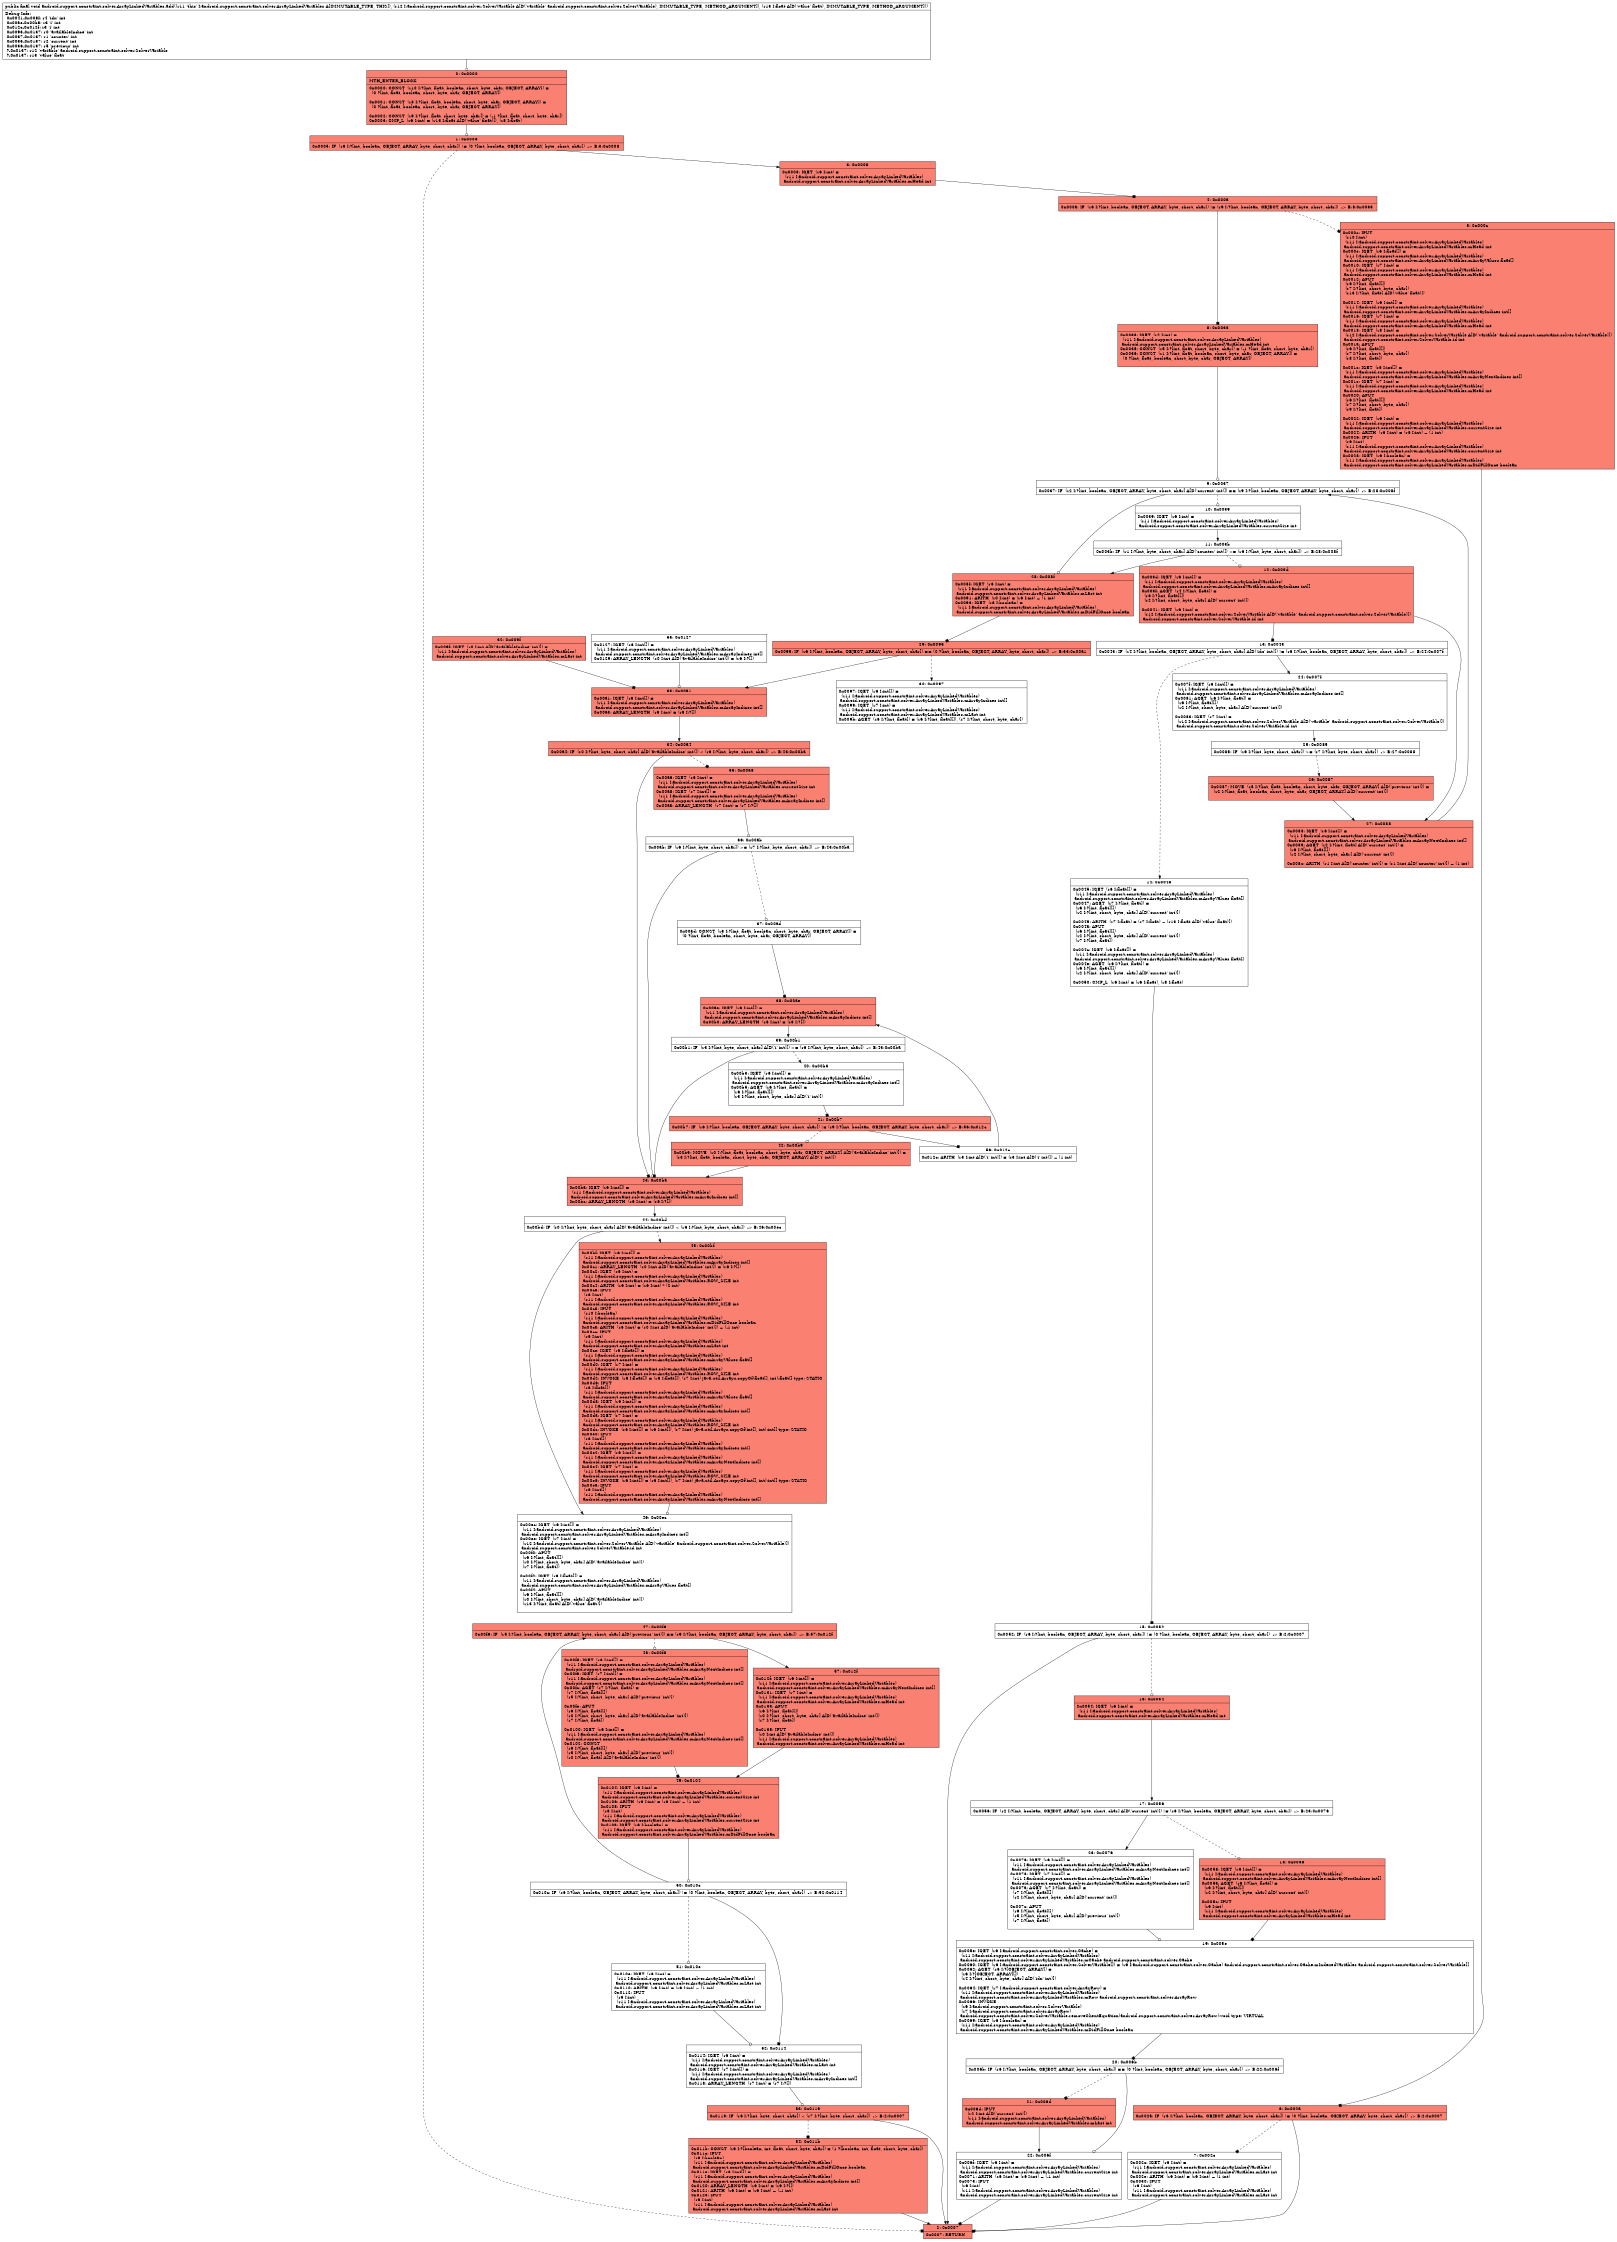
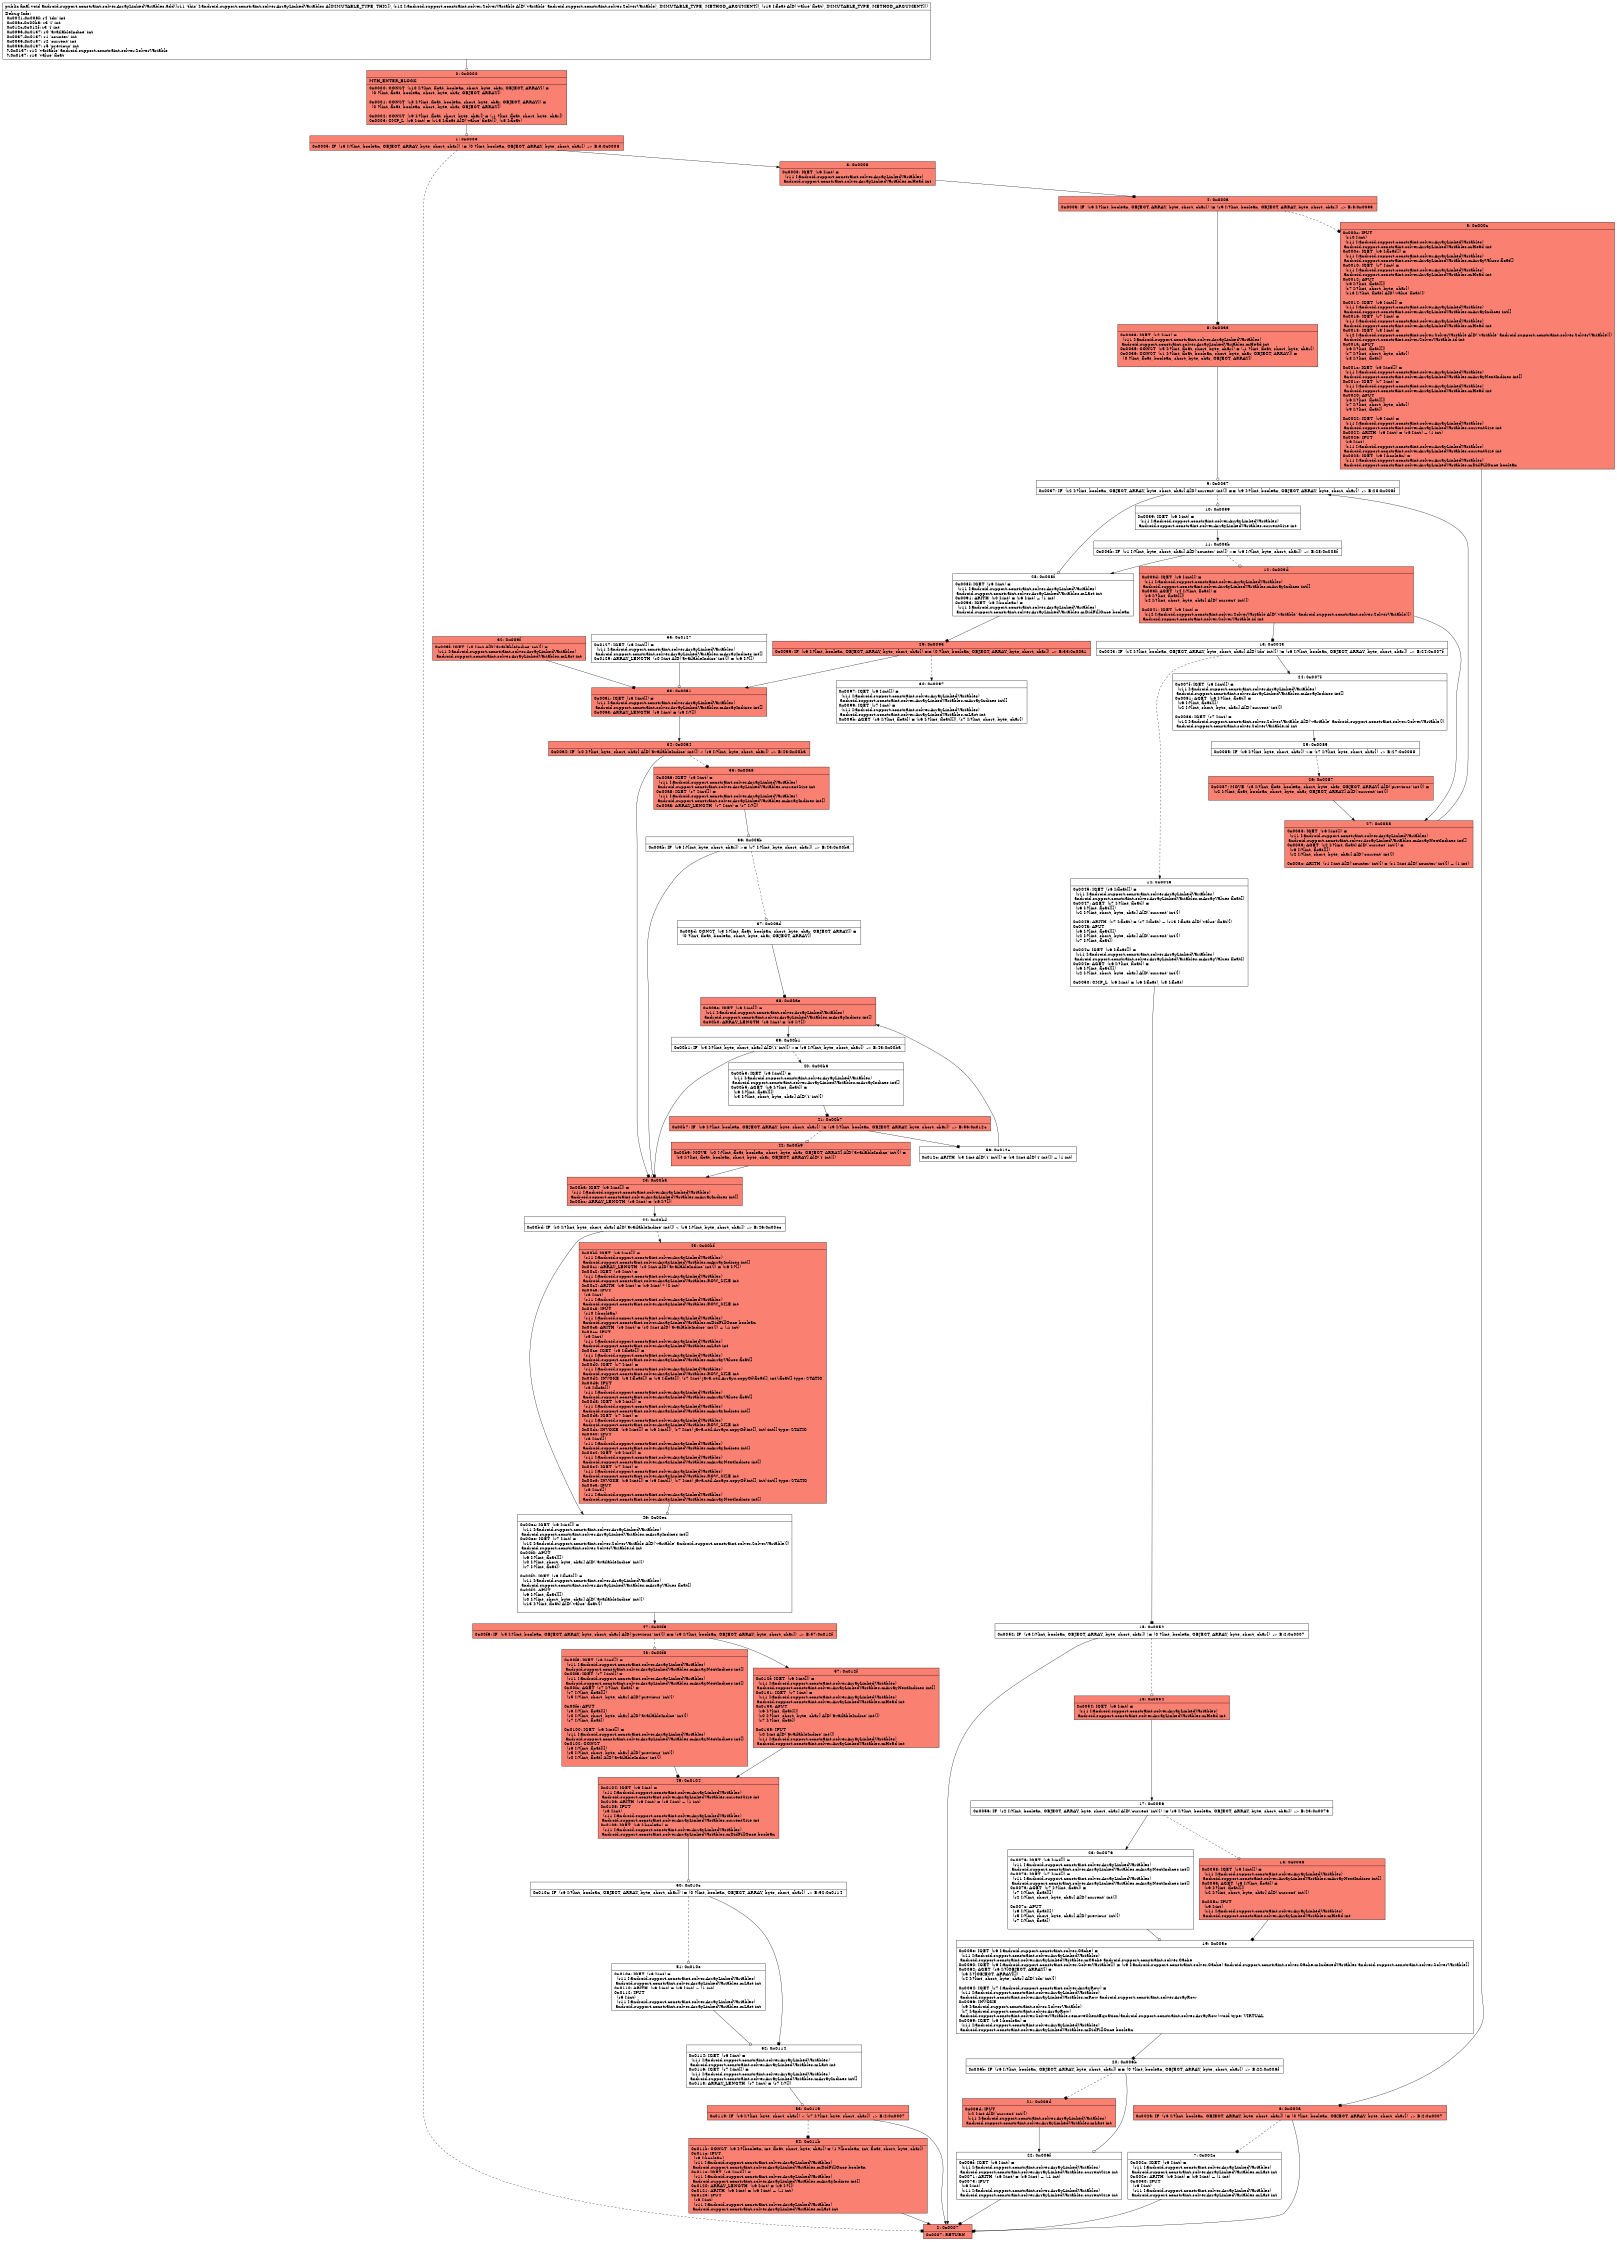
(1043, 595) -> (1043, 595)
(561, 1775) -> (655, 1617)
